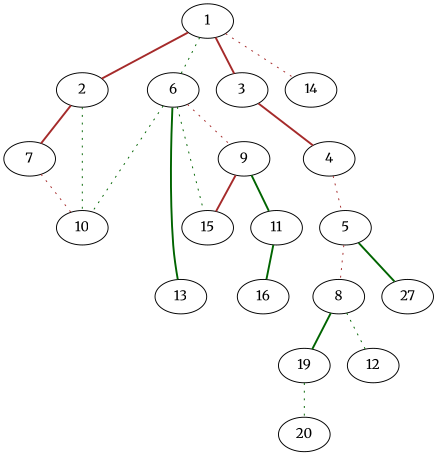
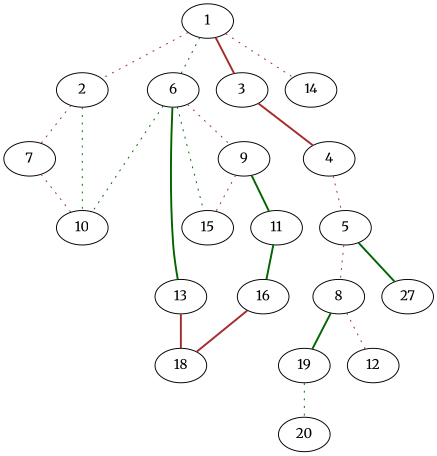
(145, 56) -> (145, 56)
(56, 124) -> (56, 124)
(226, 193) -> (226, 193)
(356, 331) -> (356, 331)
none -> (181, 366)
